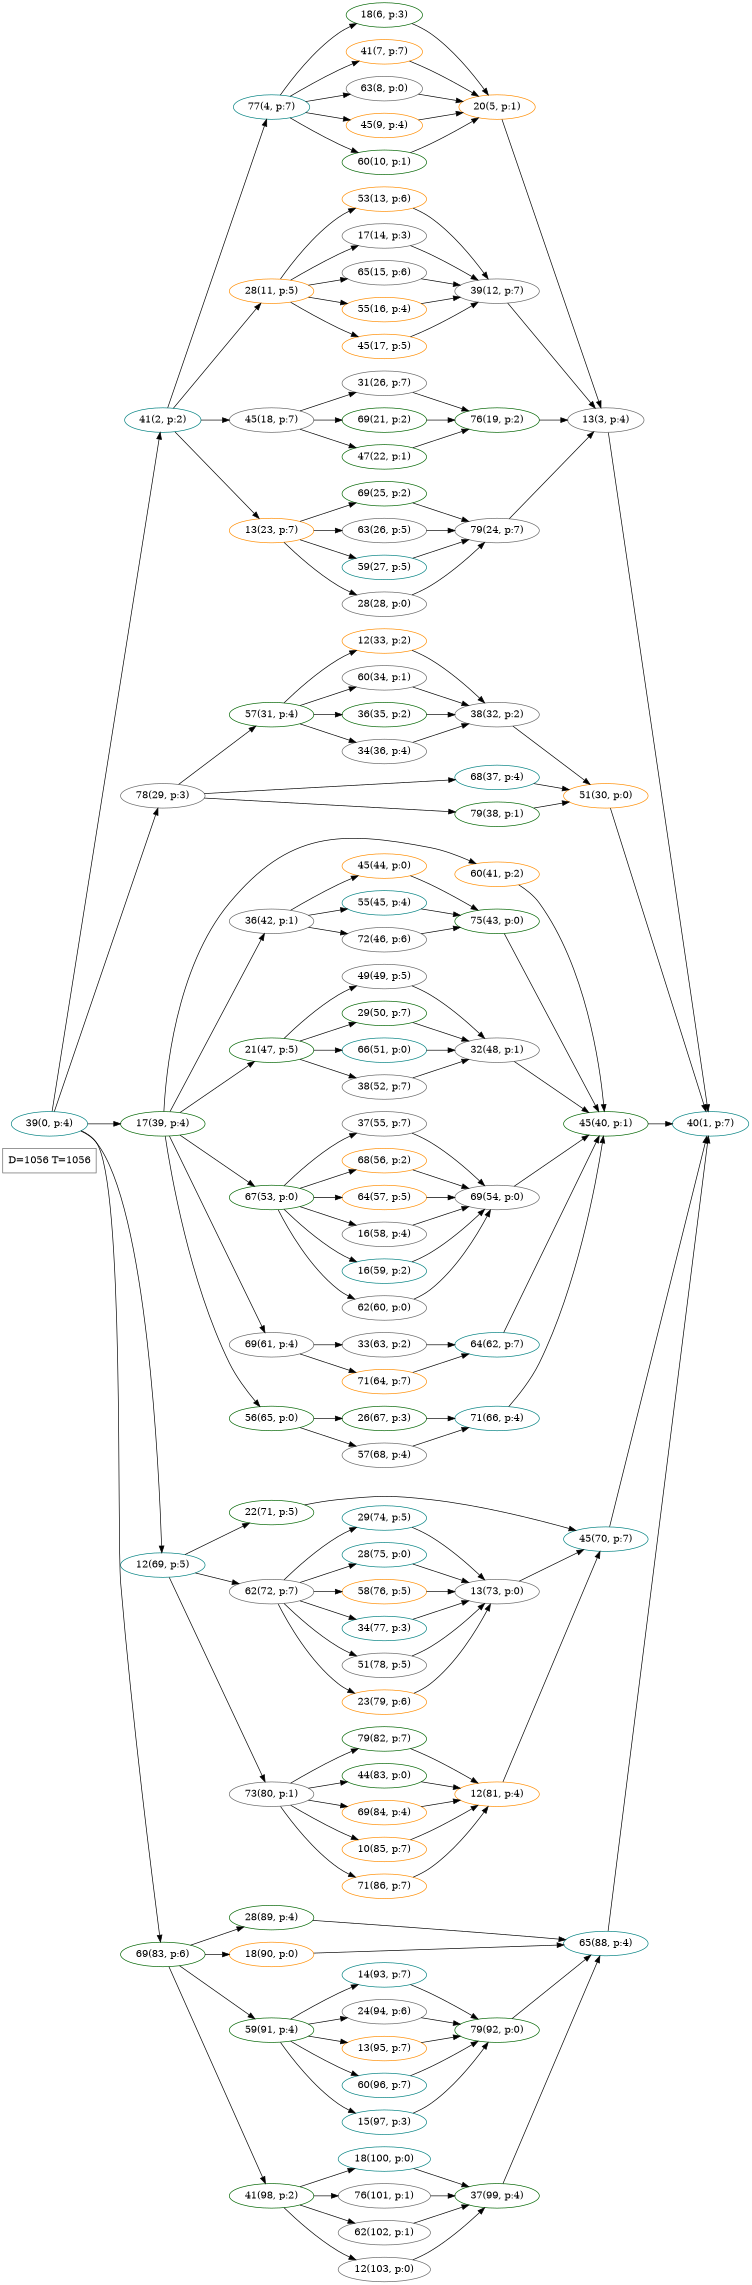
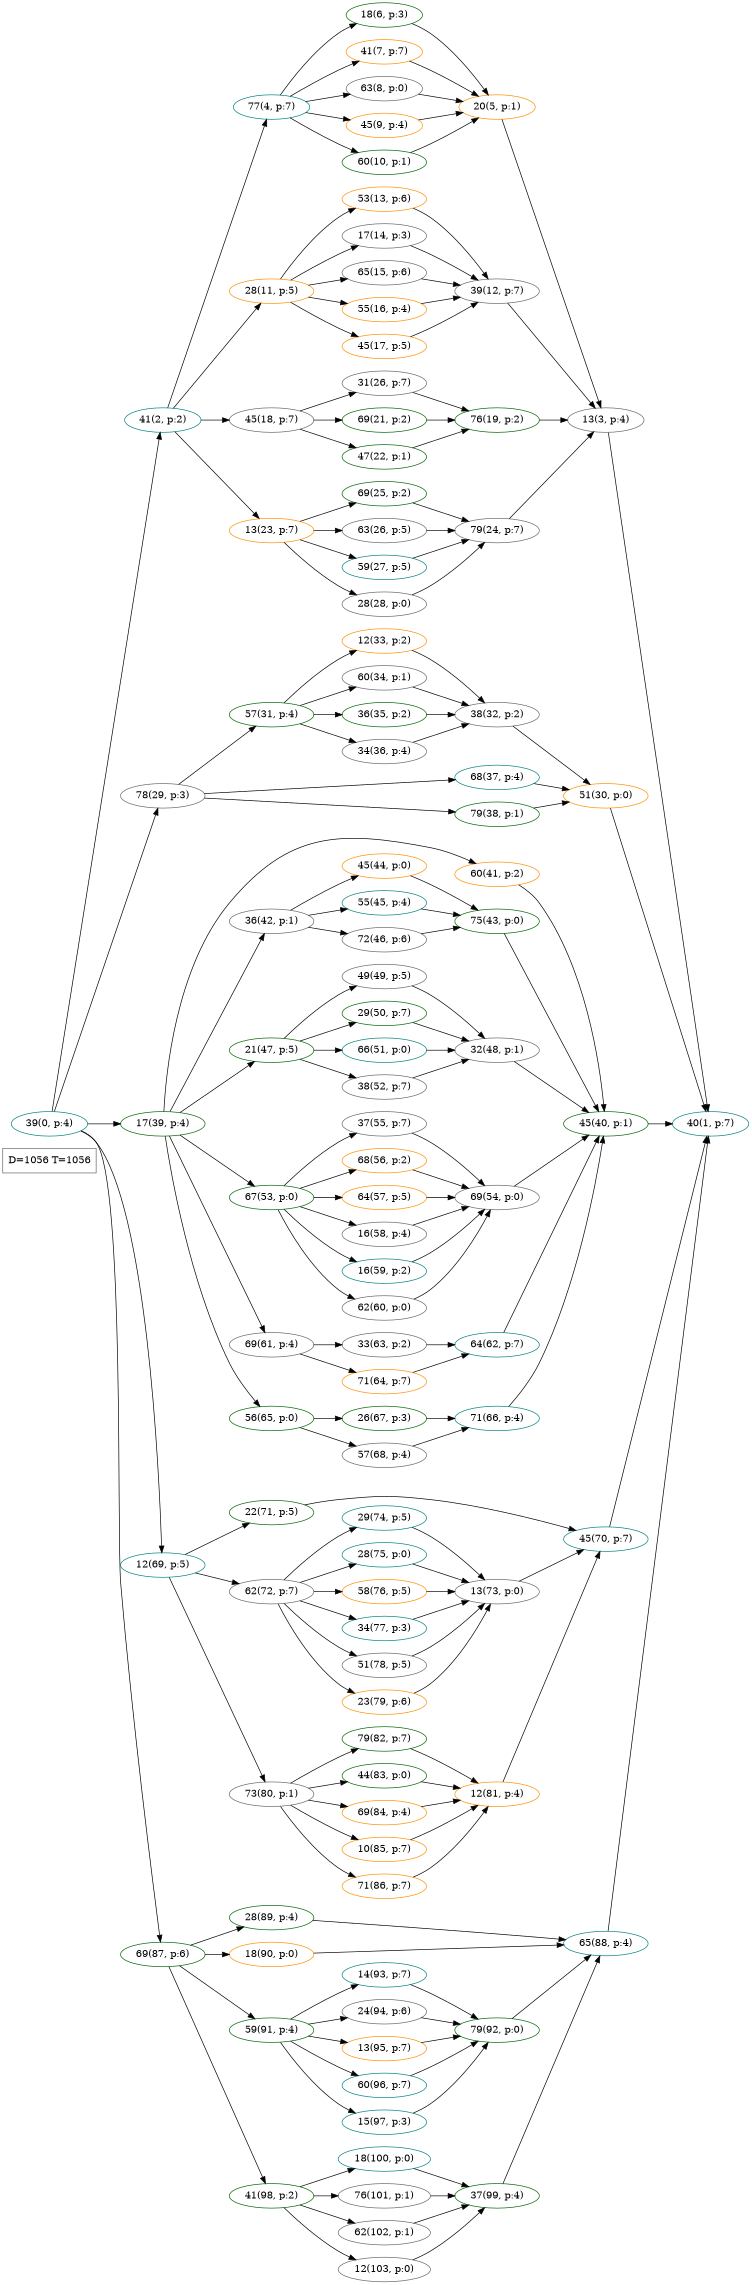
(163, 1954) -> (163, 1954)
